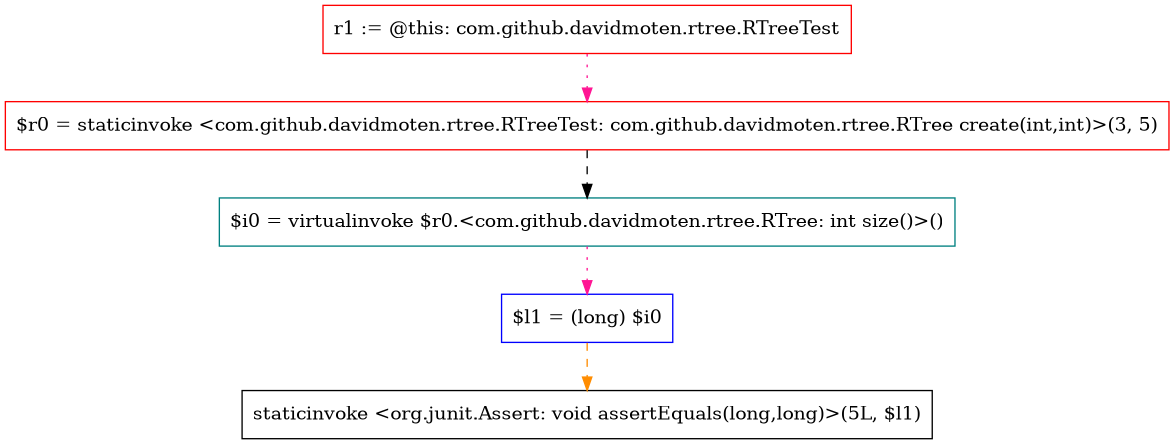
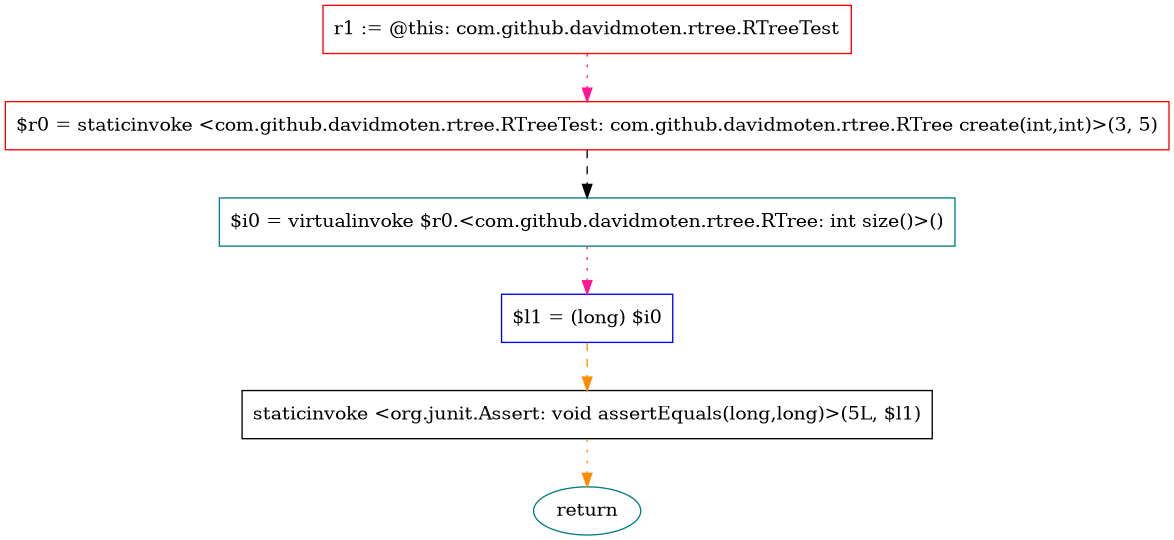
none -> (587, 511)
